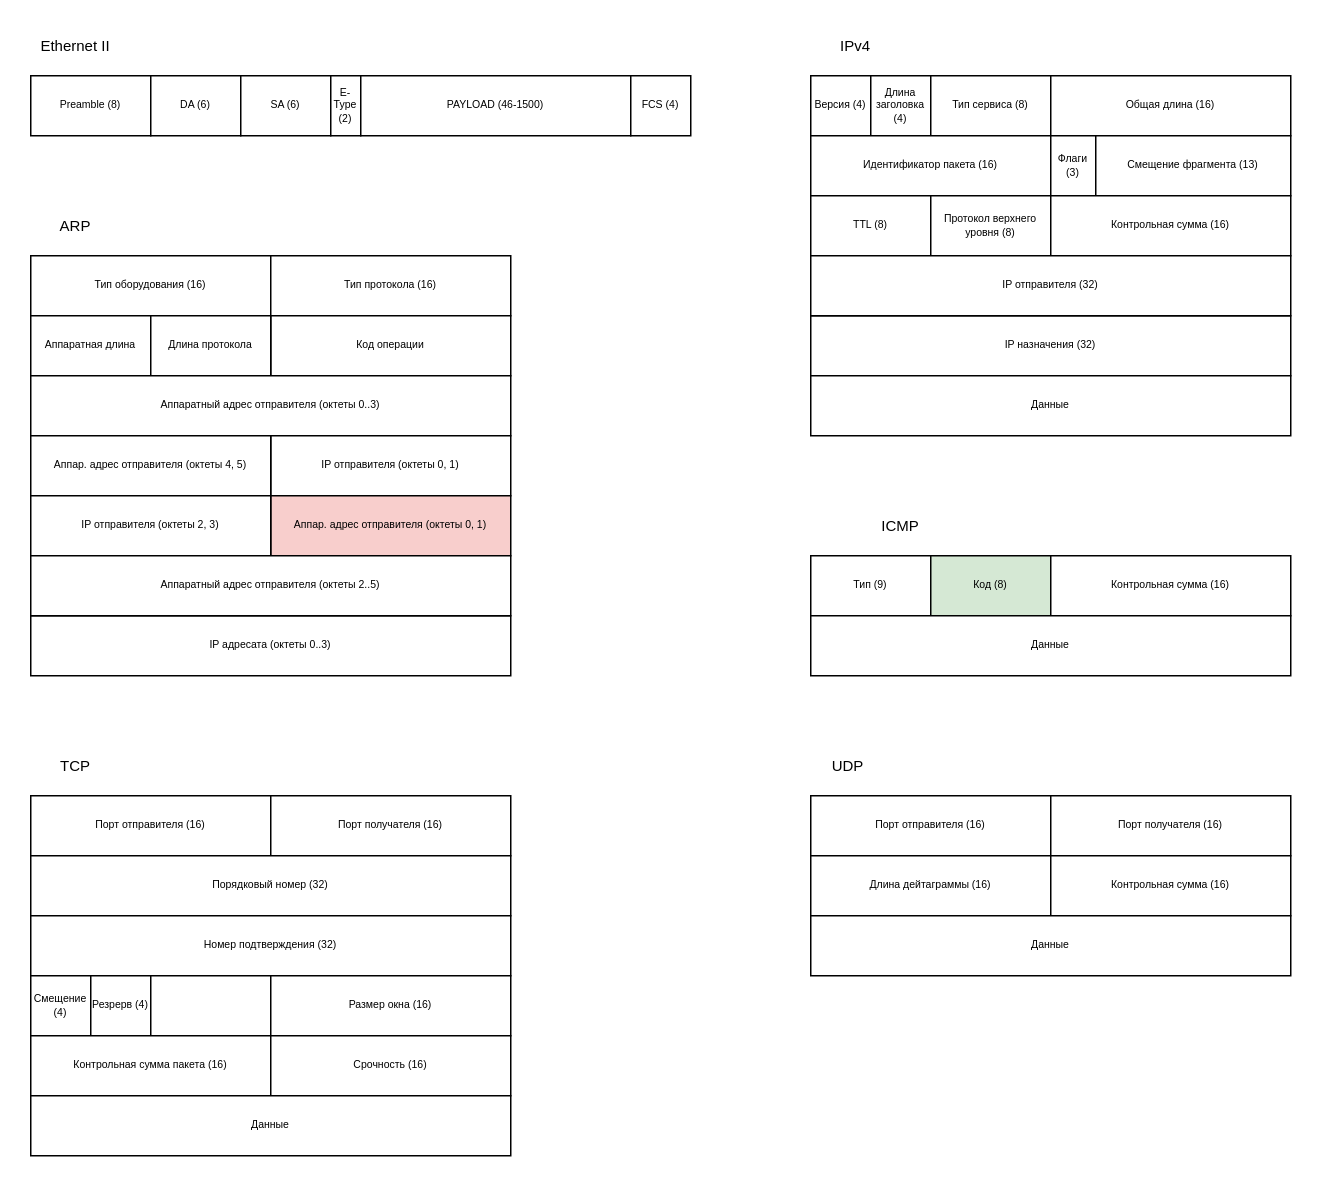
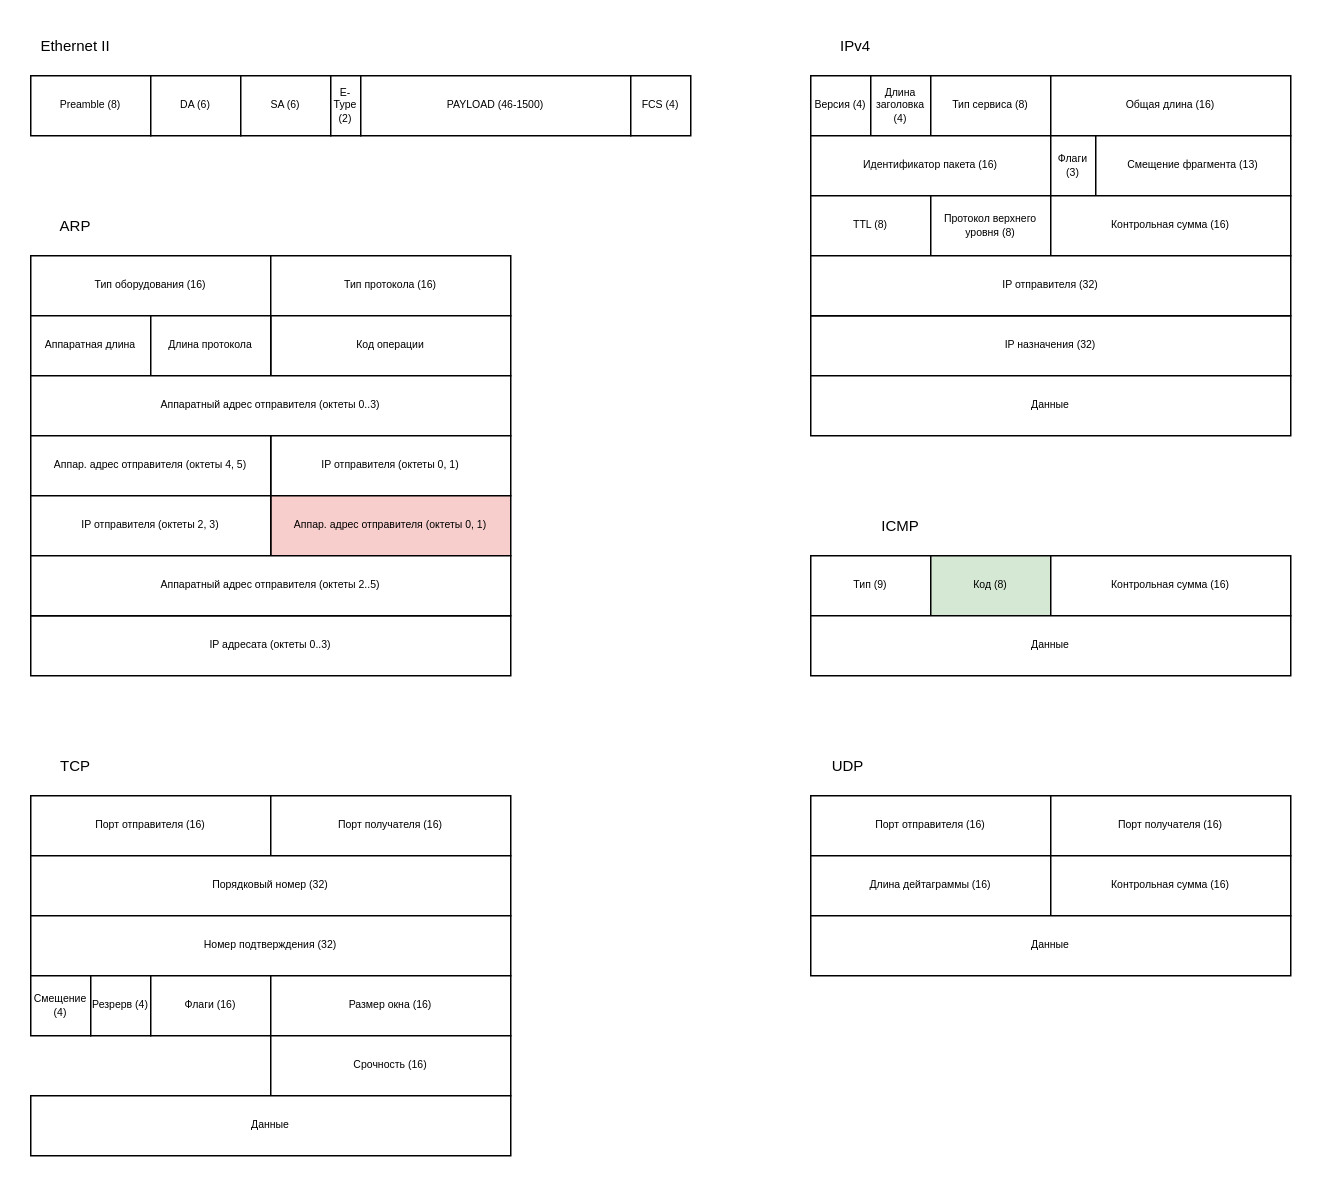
none -> (211, 1006)
(151, 1066) -> none
